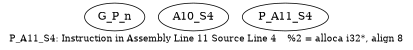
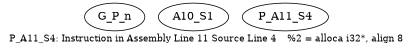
(193, 17) -> (193, 17)
